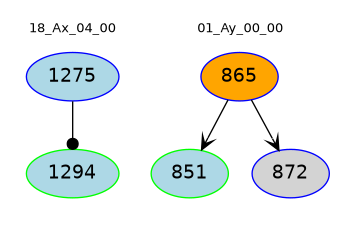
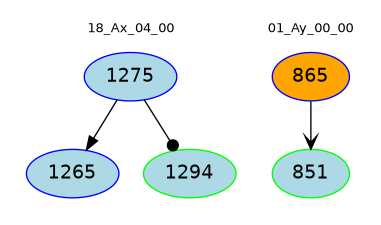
none -> (73, 174)
(291, 174) -> none
